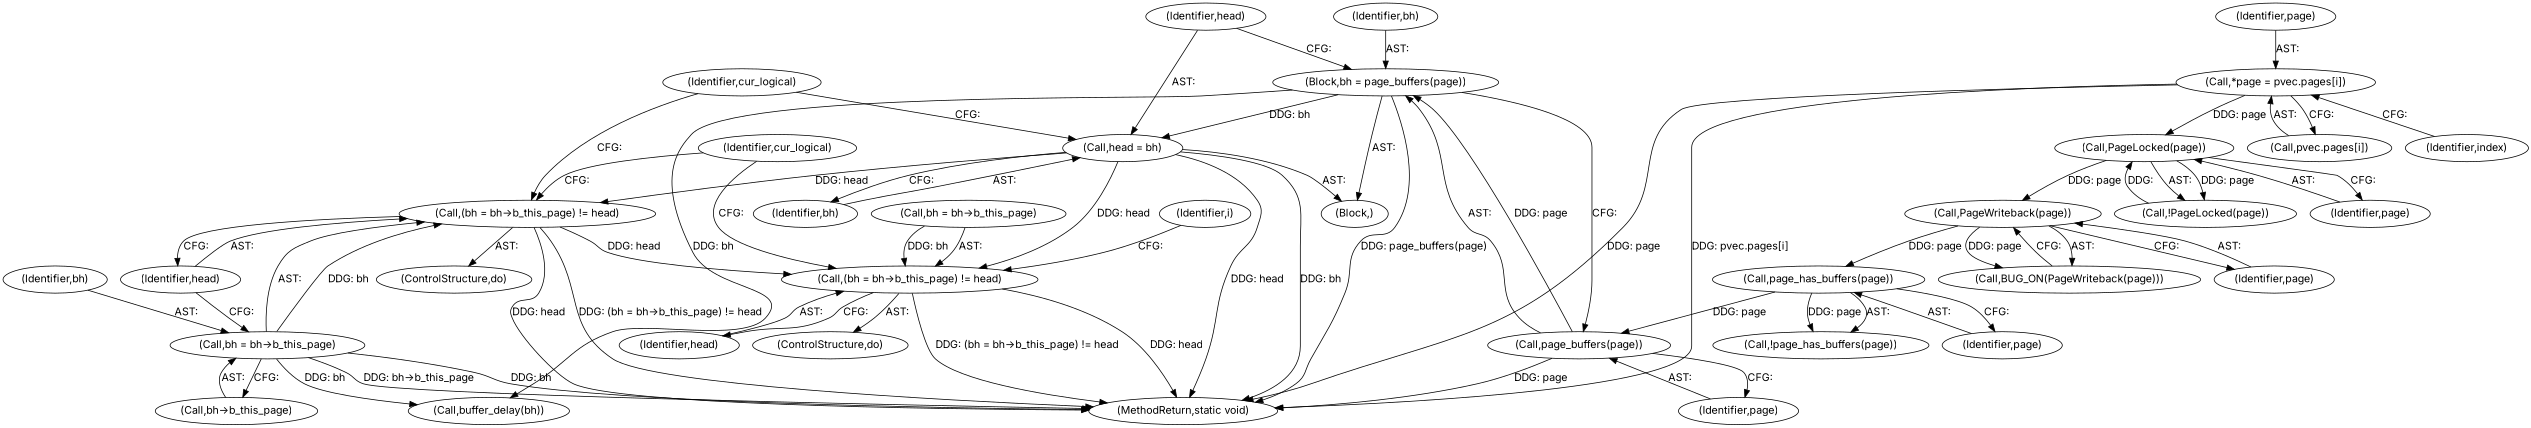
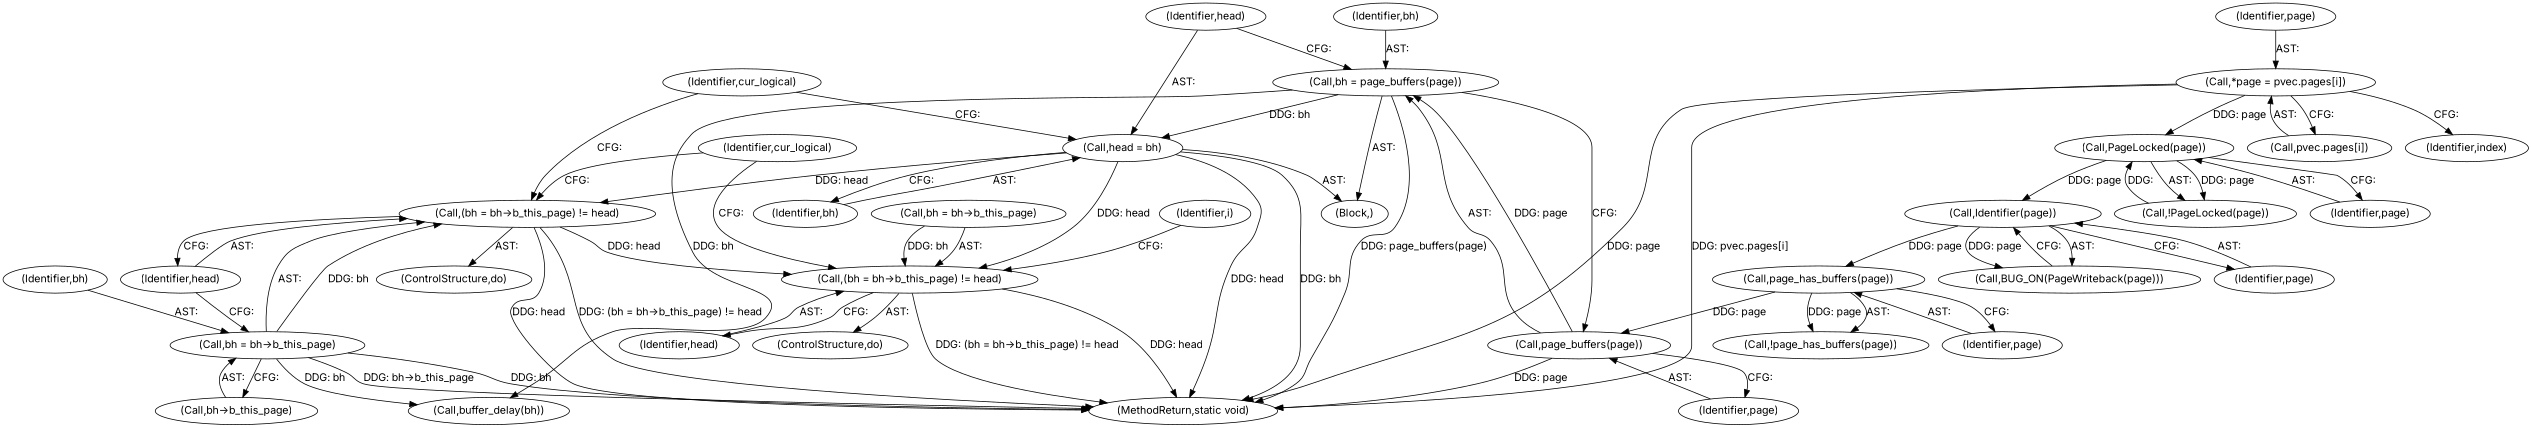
(1386, 82) -> (1386, 82)
(2377, 117) -> (2401, 105)
(2003, 214) -> (2003, 214)
